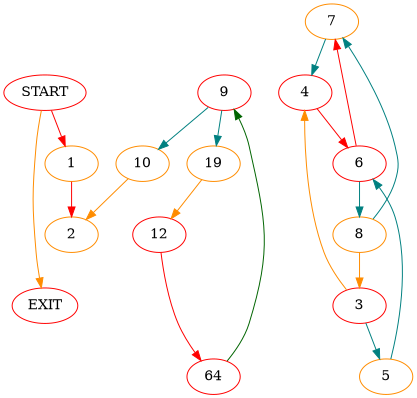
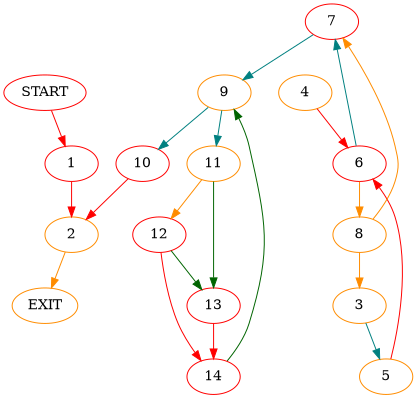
(332, 22) -> (332, 22)
(320, 52) -> (282, 55)
(224, 93) -> (224, 93)
(305, 93) -> (305, 93)
(347, 98) -> (347, 98)
(391, 131) -> (391, 131)
(72, 164) -> (72, 164)
(143, 164) -> (143, 164)
(214, 164) -> (214, 164)
(33, 194) -> (60, 265)
(360, 194) -> (360, 194)
(111, 196) -> (111, 196)
(312, 209) -> none
(402, 271) -> (402, 271)
(45, 306) -> (45, 306)
none -> (214, 306)
(360, 306) -> (360, 306)
(214, 377) -> (214, 377)
